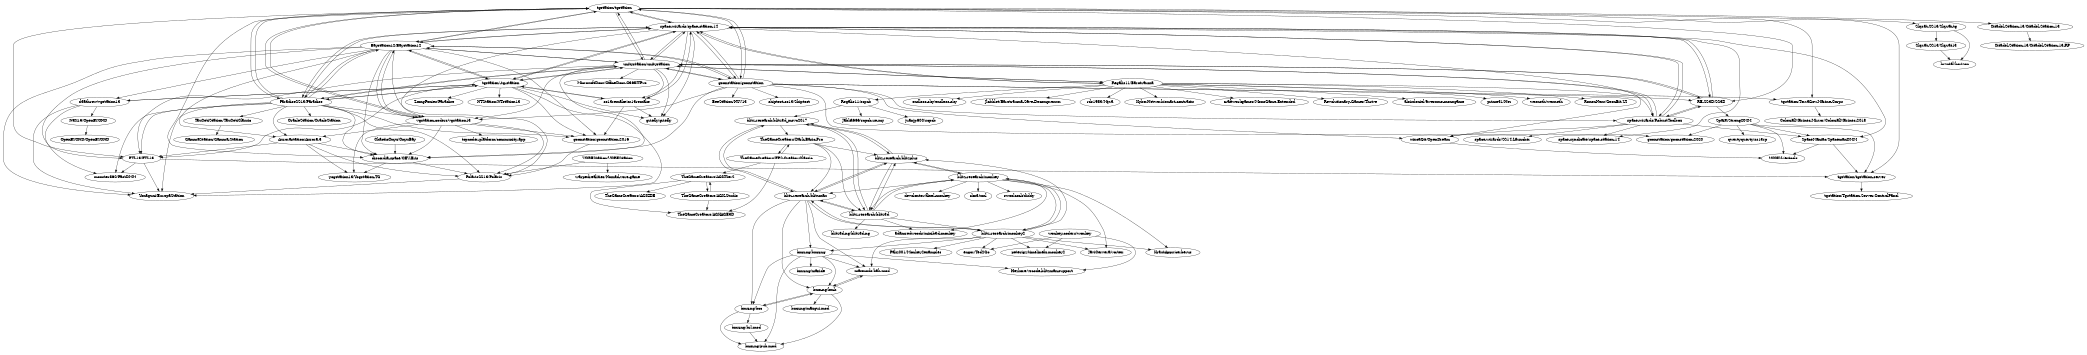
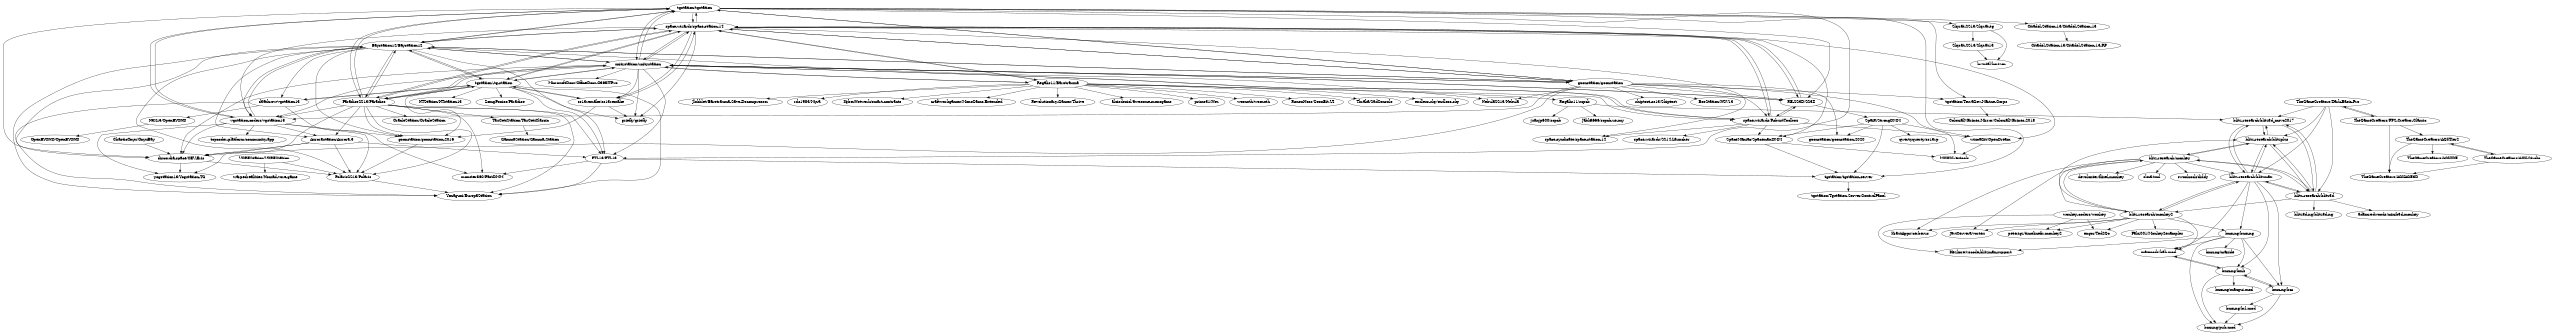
none -> (1374, 102)
none -> (1500, 102)
(783, 129) -> (2297, 111)
(1026, 212) -> none
